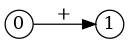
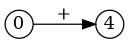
(110, 24) -> (110, 24)
